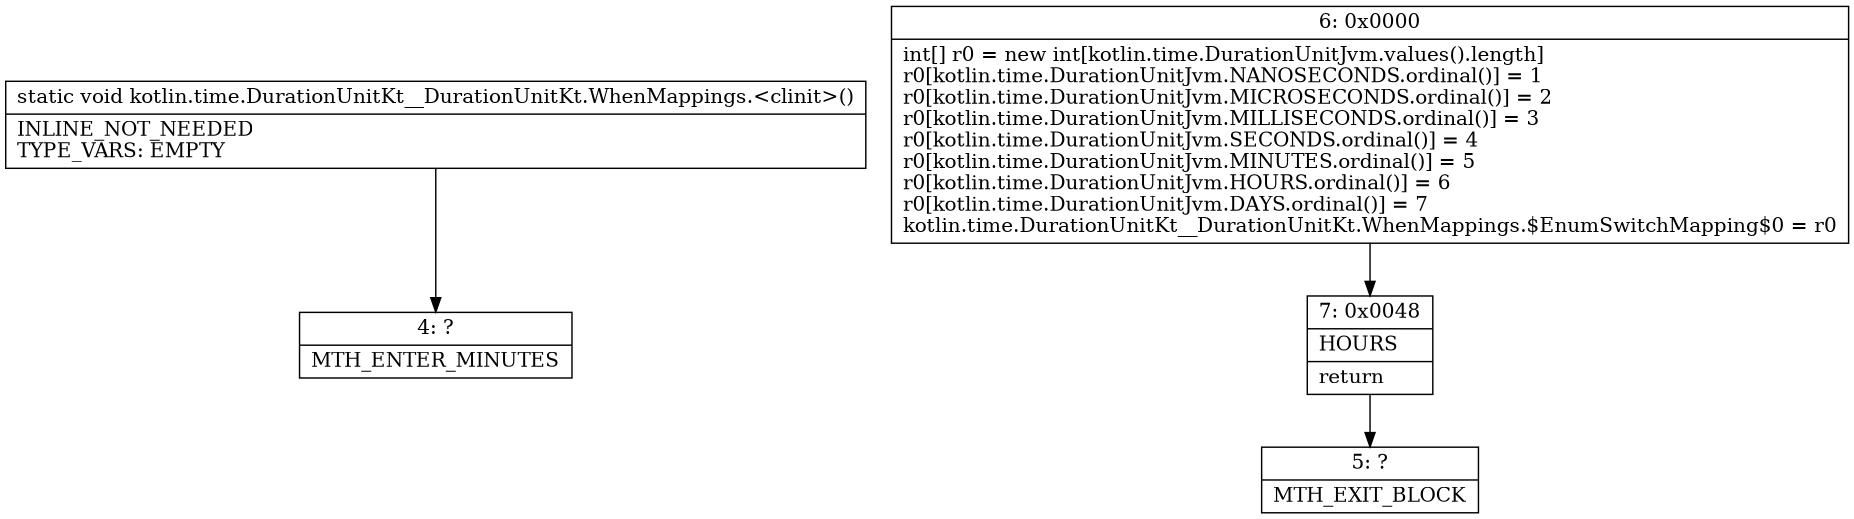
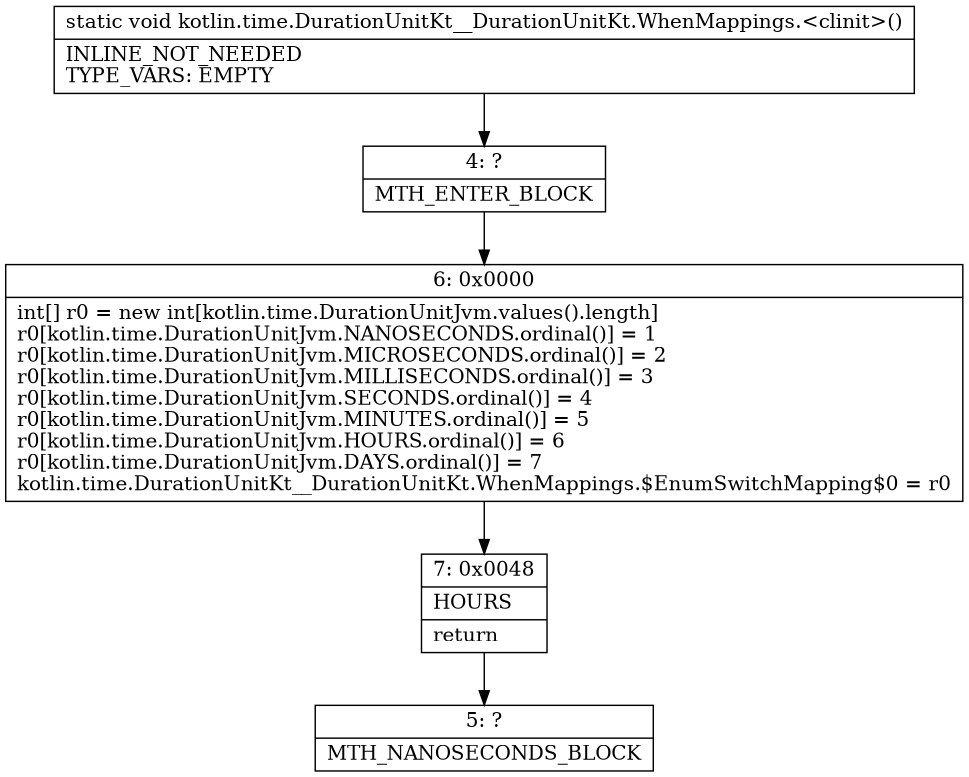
none -> (484, 231)
(436, 361) -> (484, 195)
(1370, 496) -> (484, 754)
